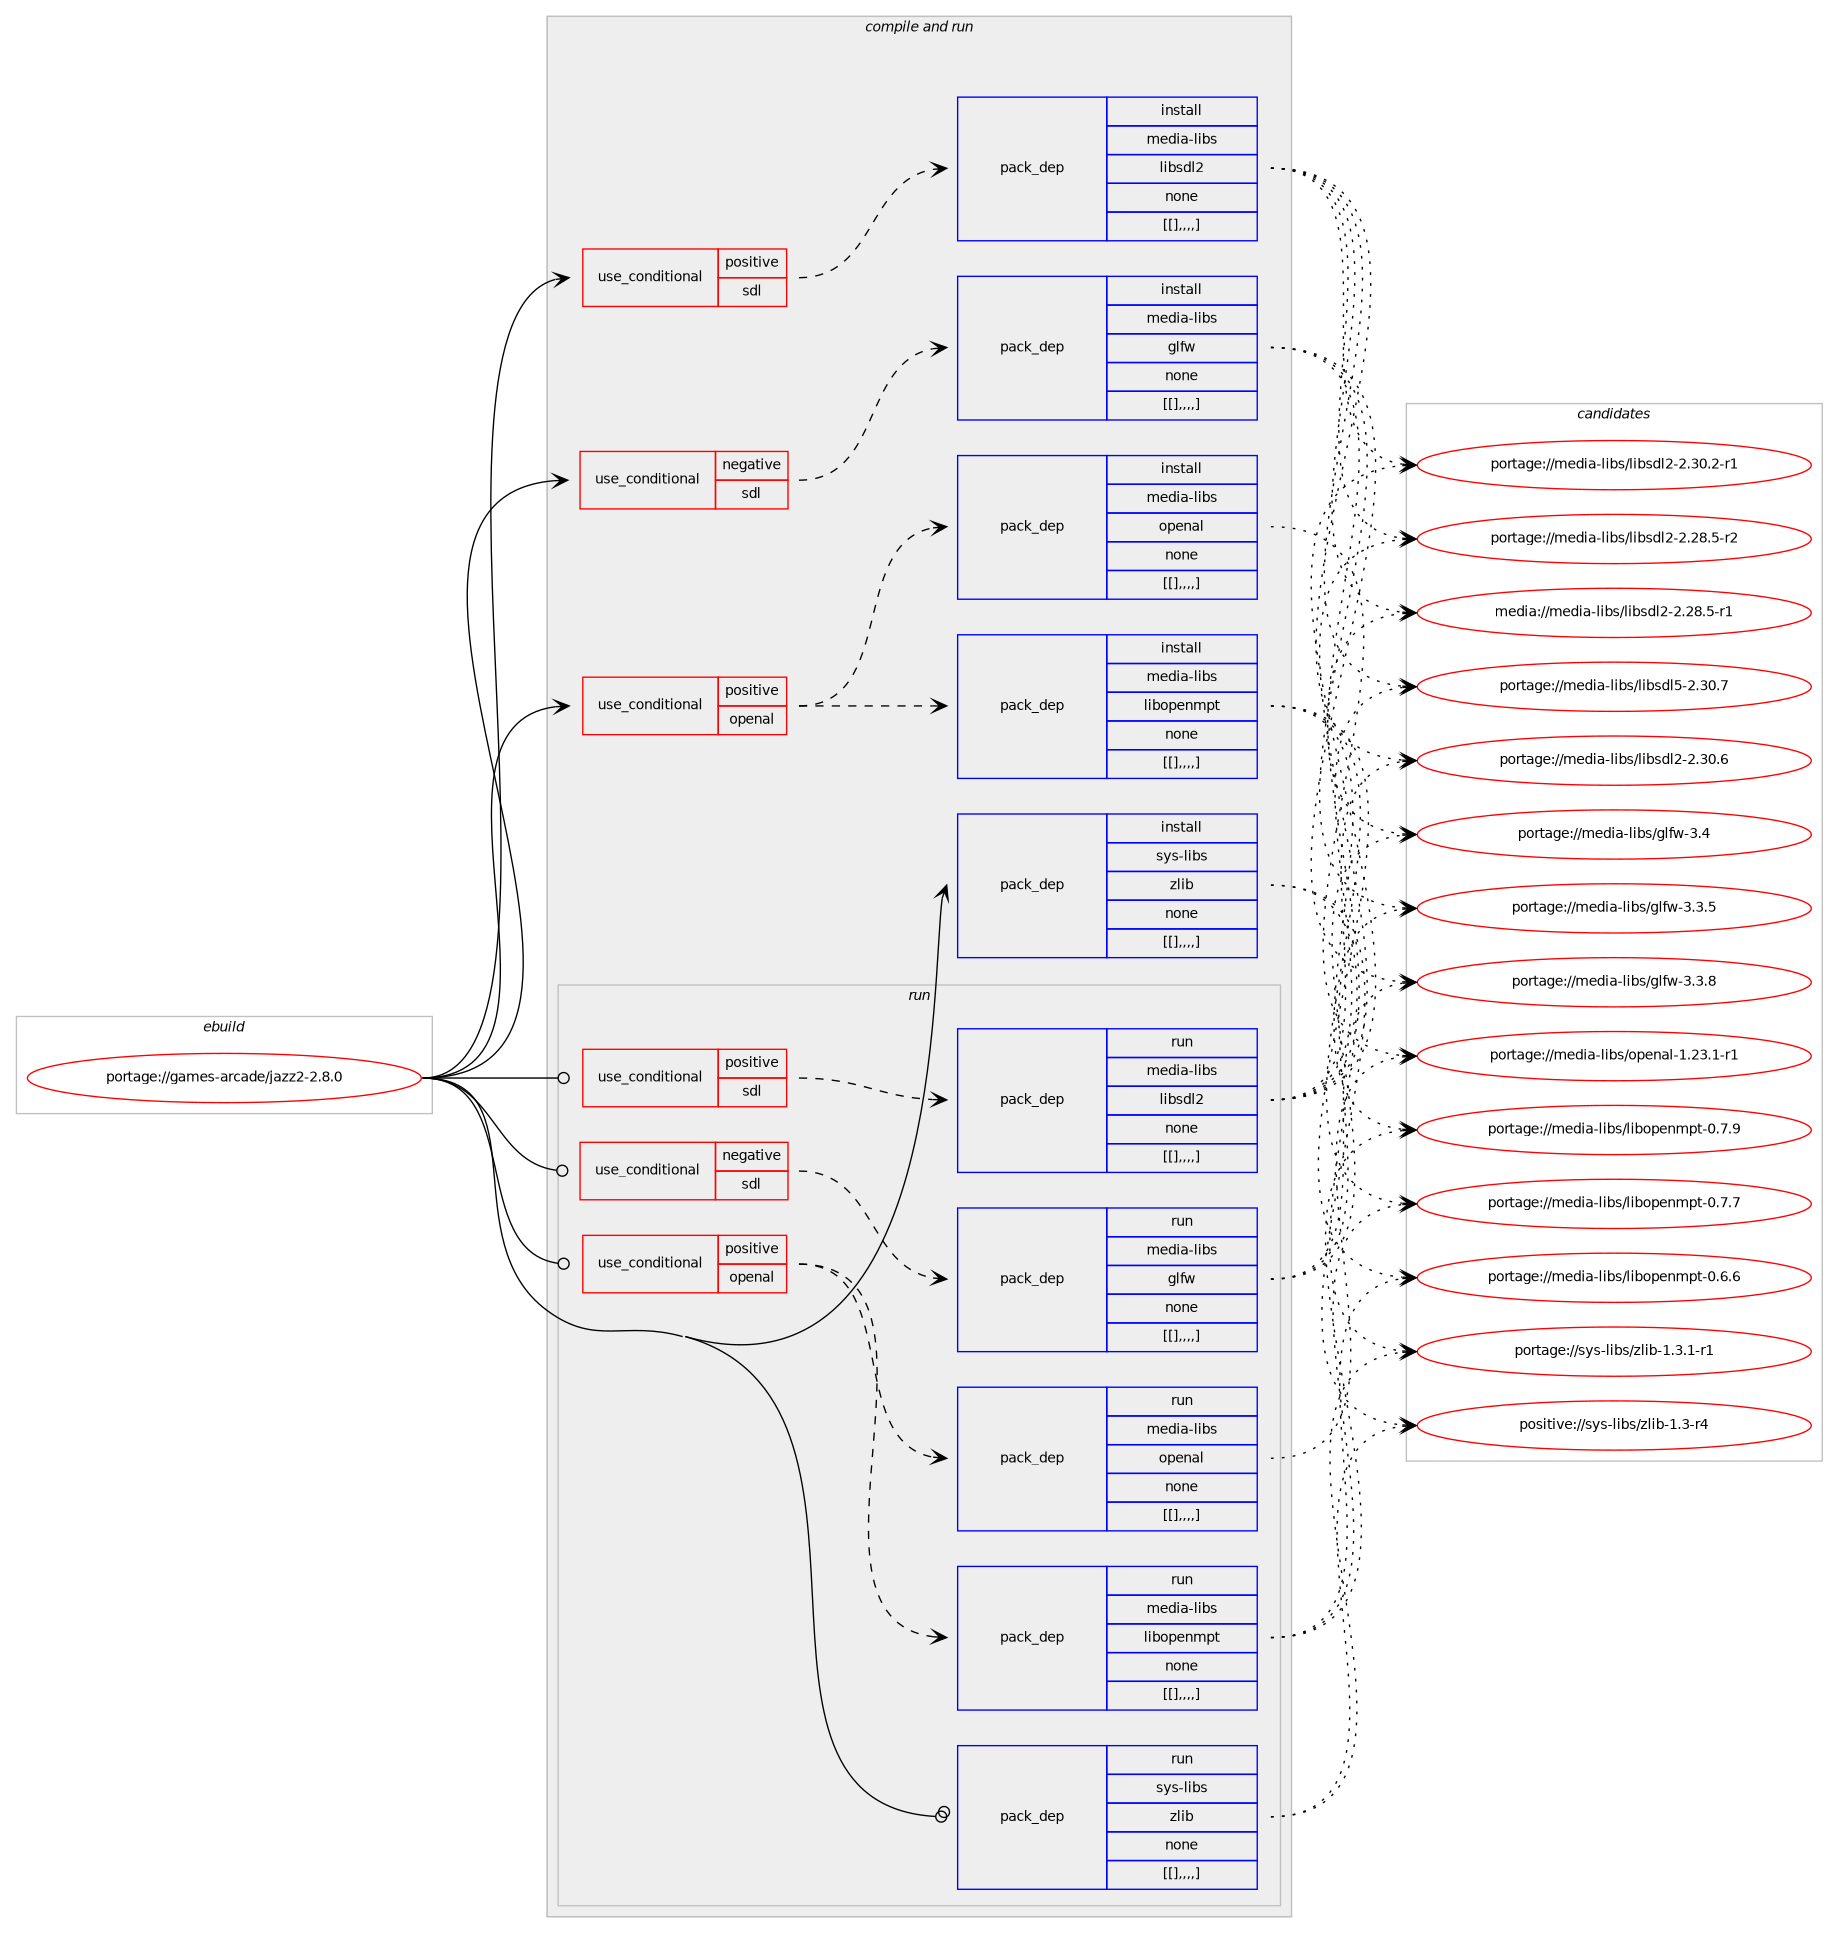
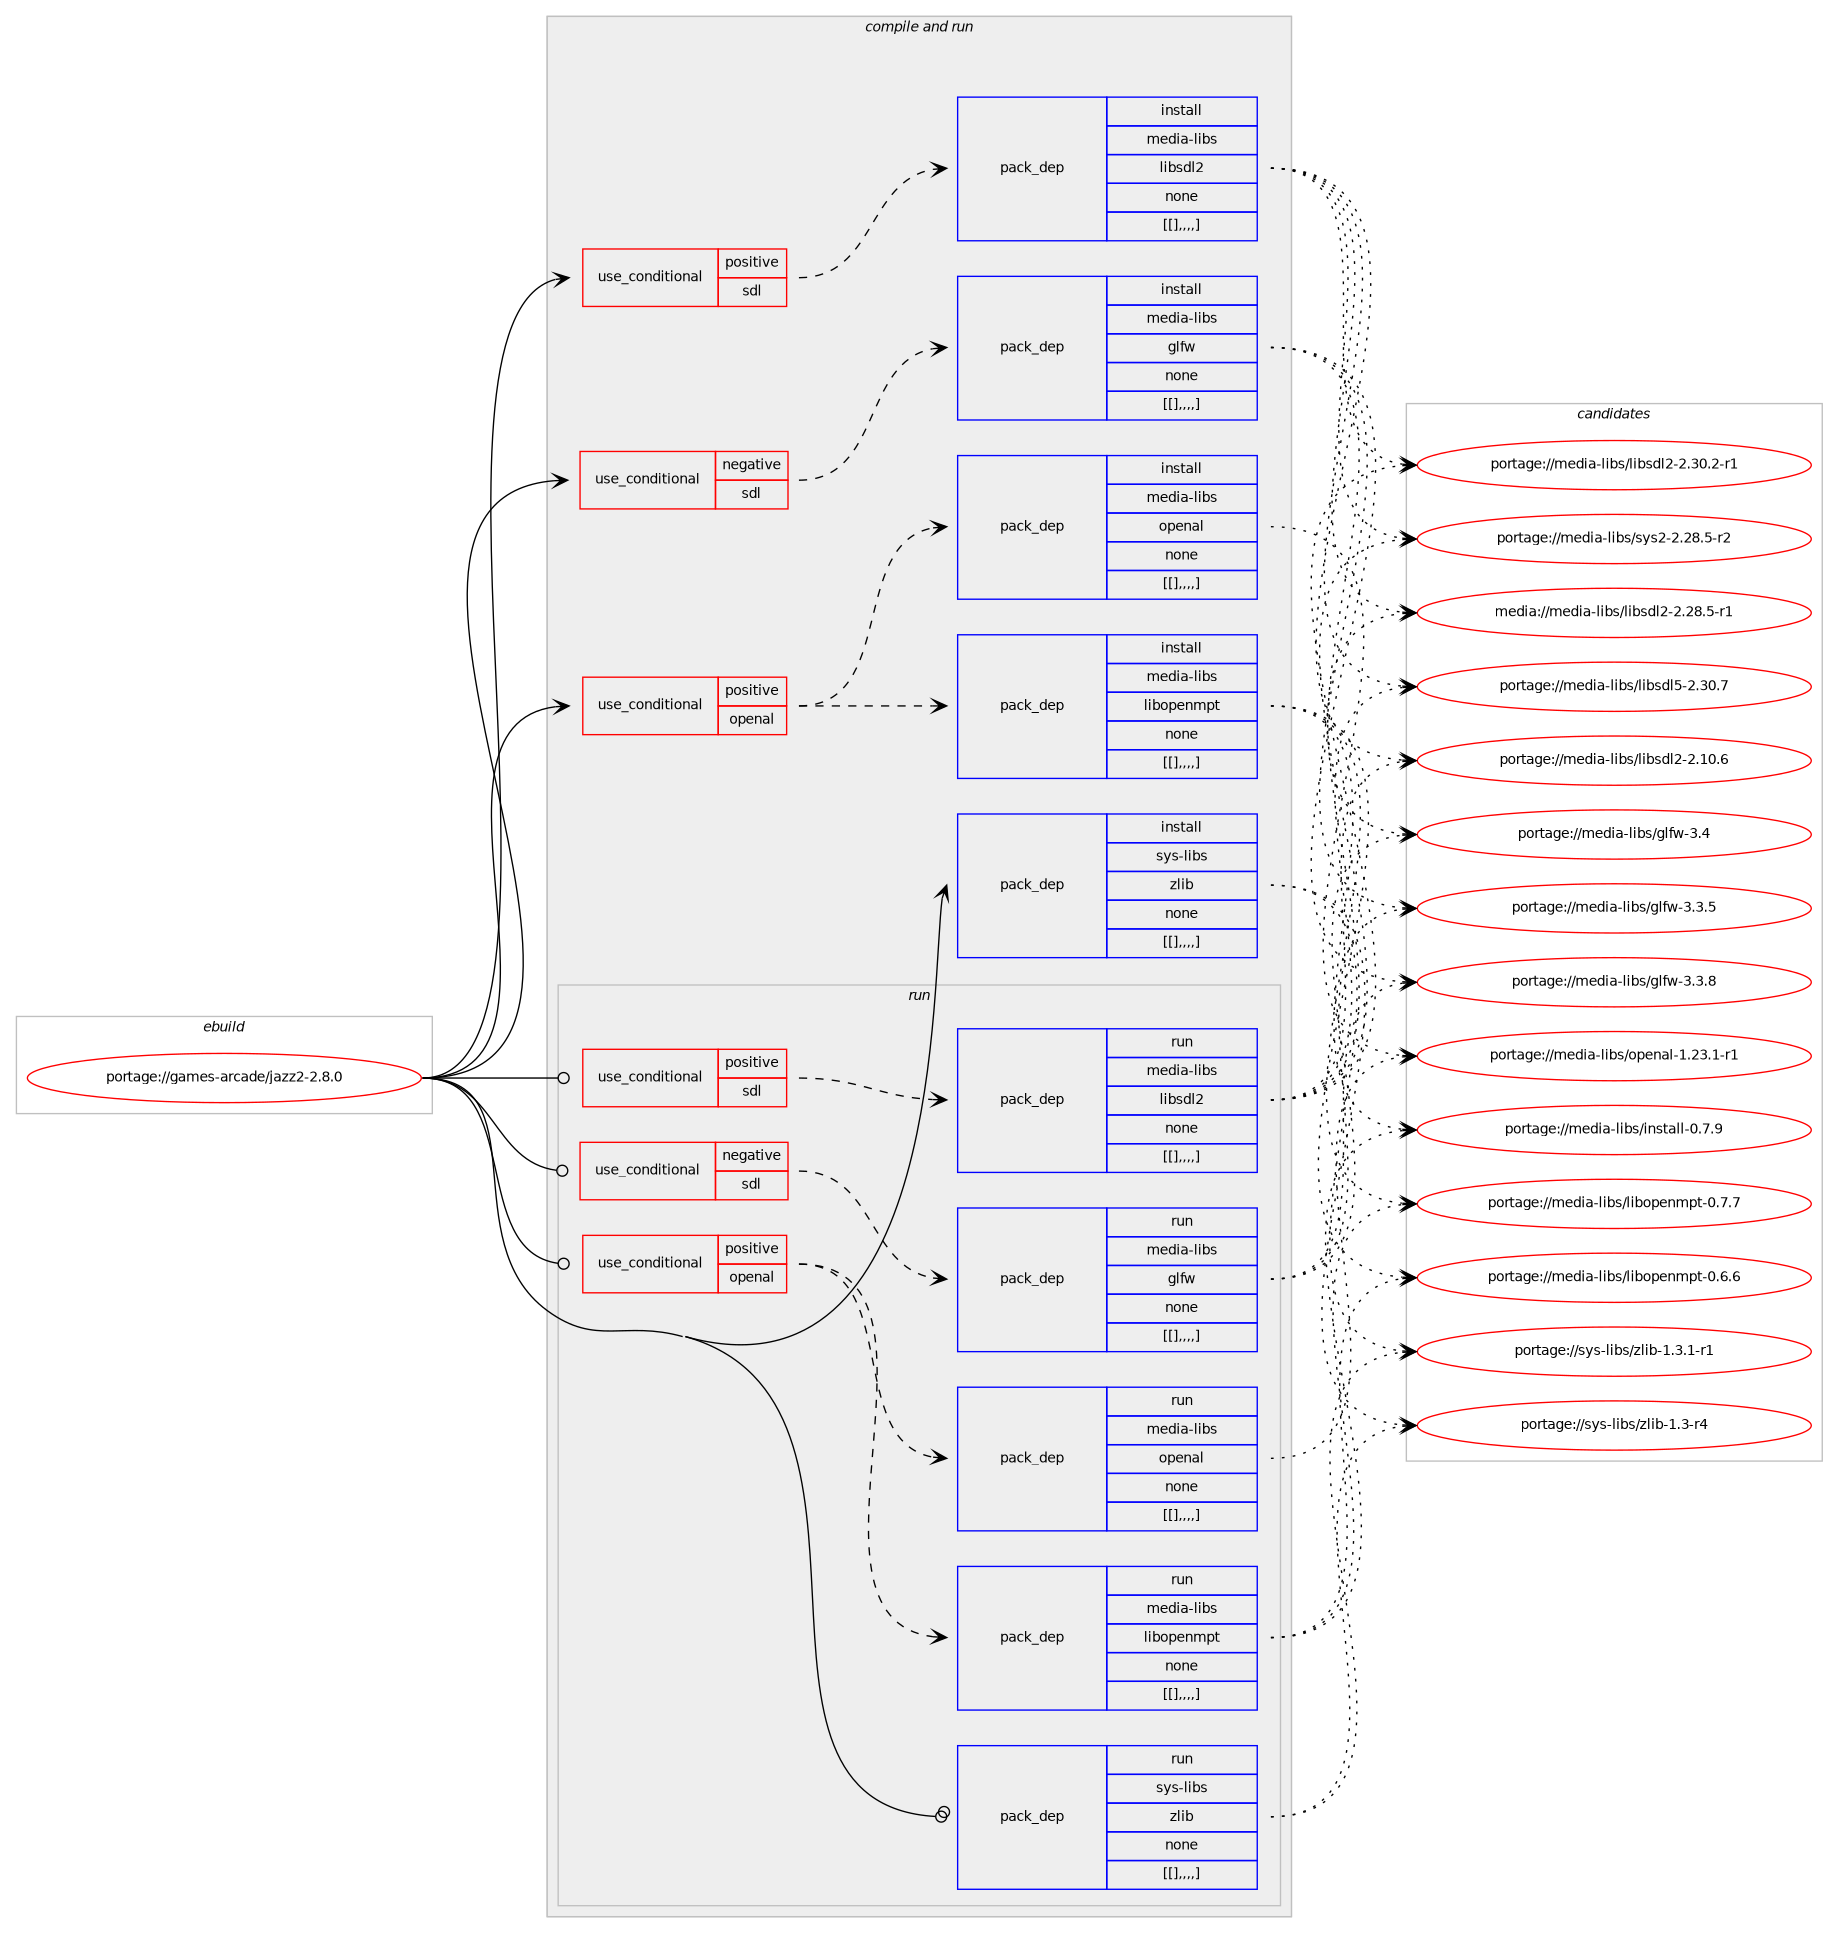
(1614, 539) -> (1614, 539)
(1614, 761) -> (1614, 761)
(1614, 1130) -> (1614, 1130)
(1614, 1426) -> (1614, 1426)
